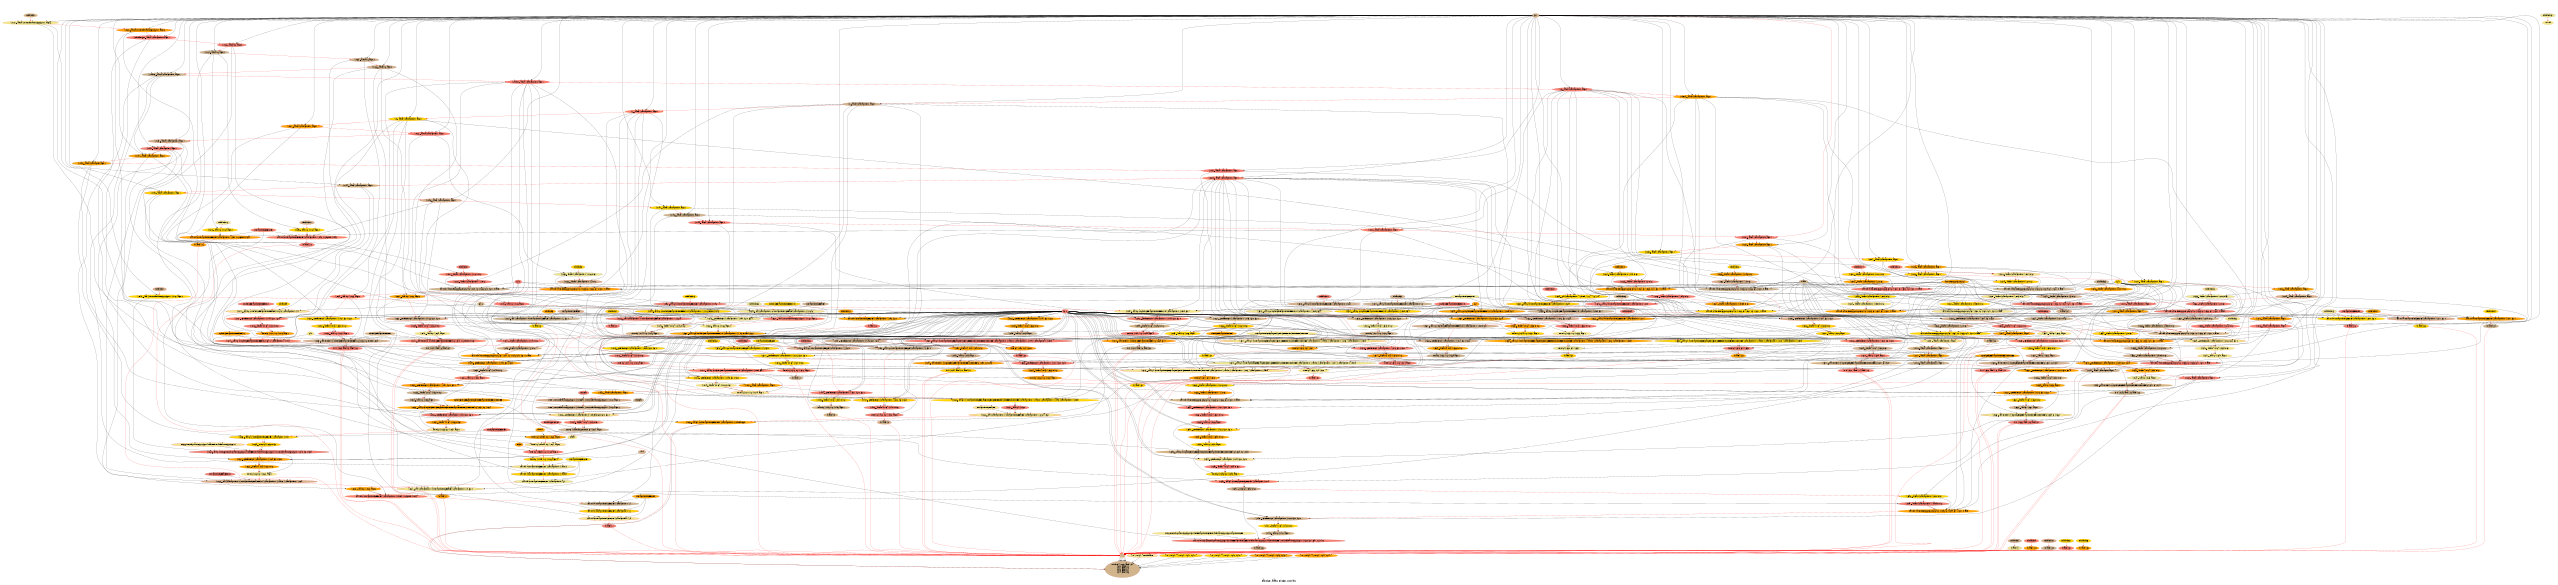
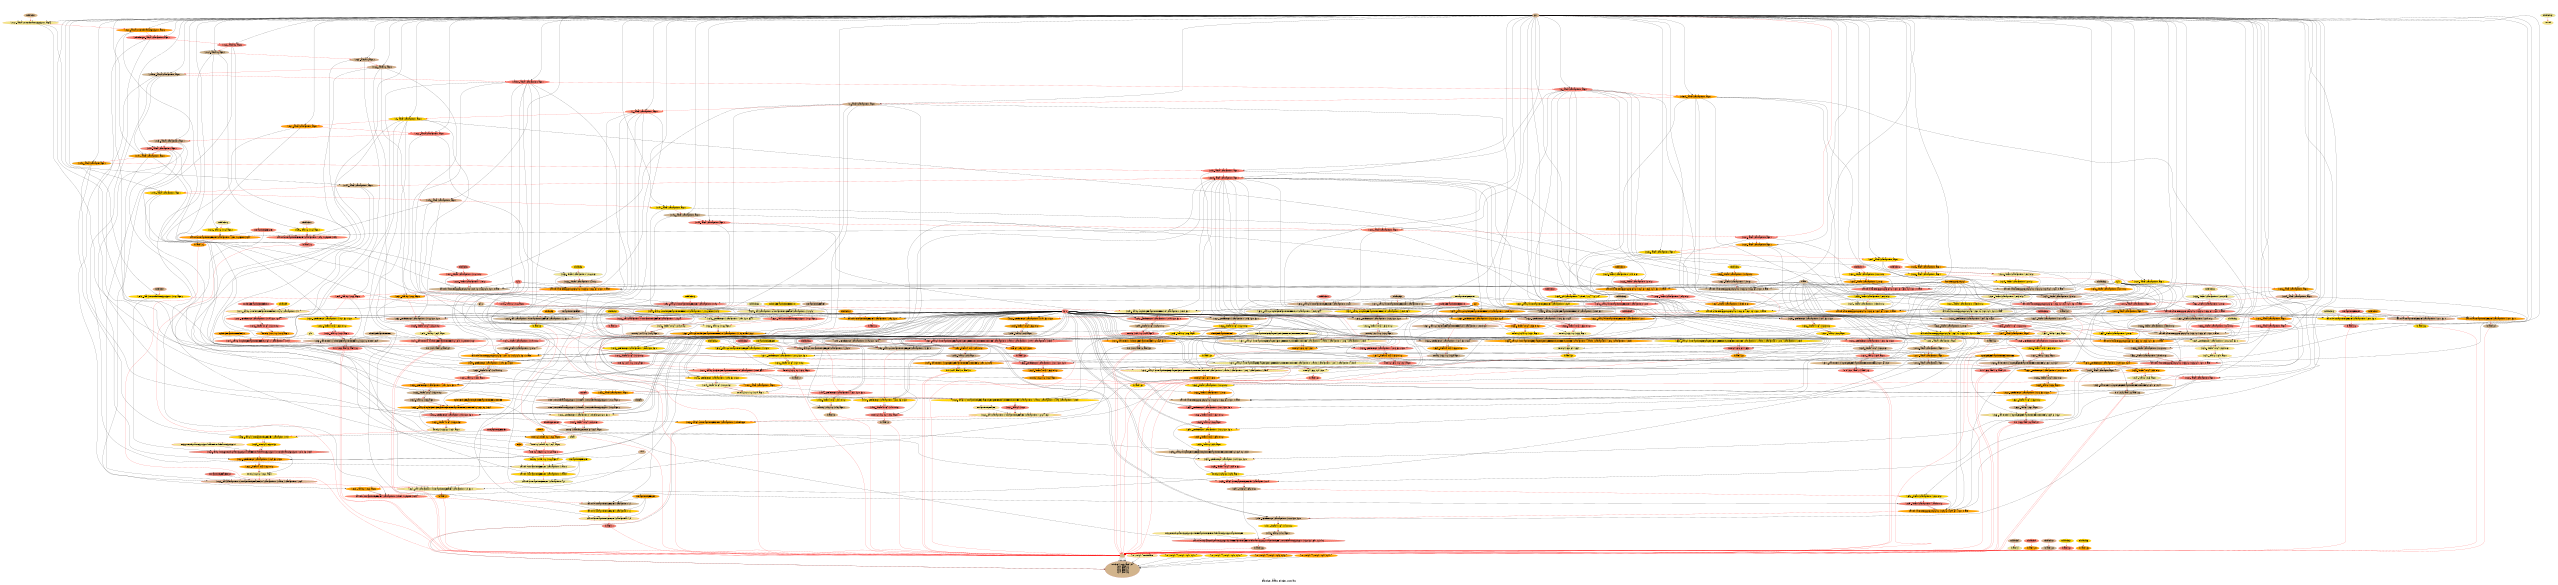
(2491, 311) -> none
